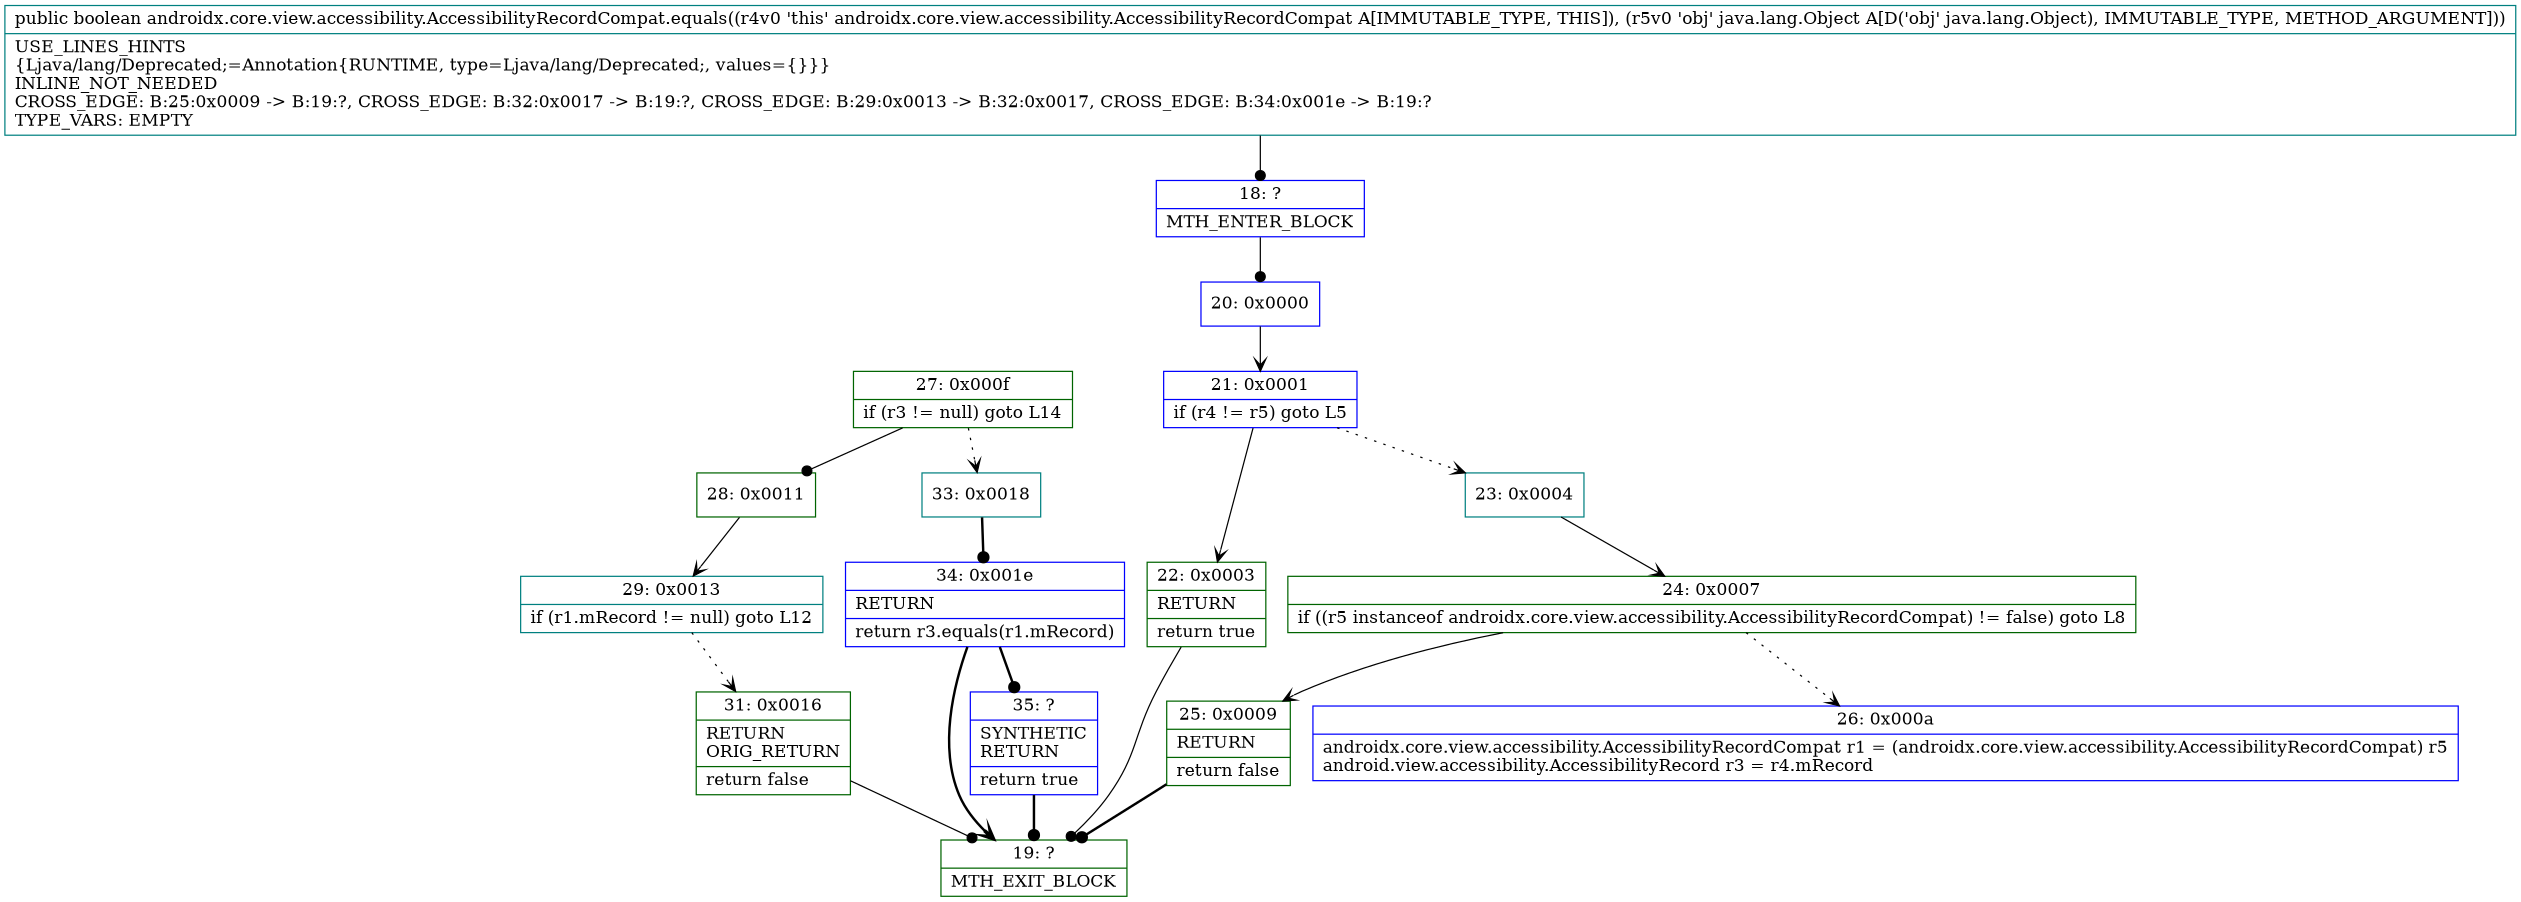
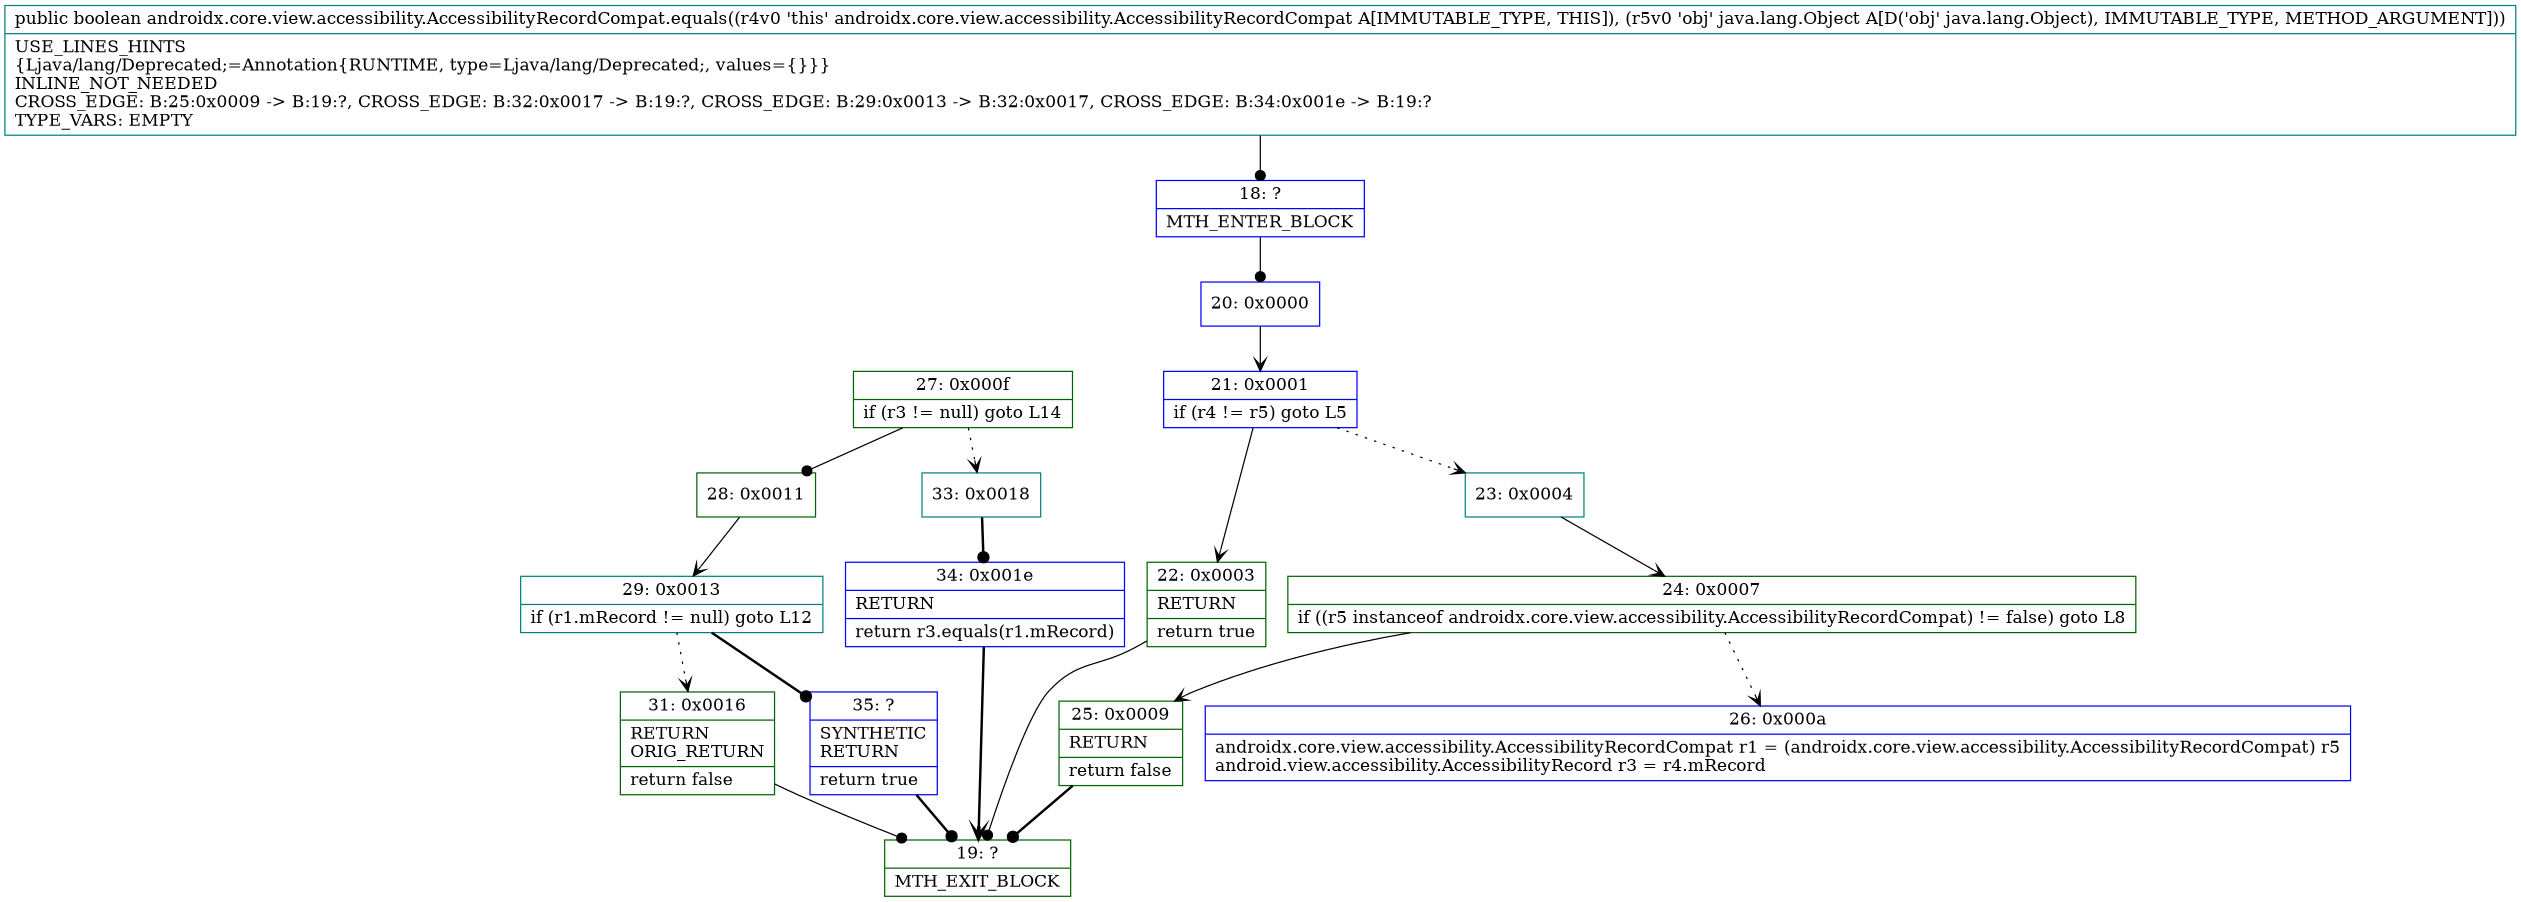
(1006, 665) -> (757, 663)
